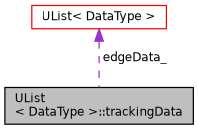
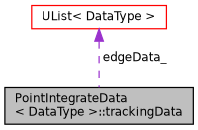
(99, 106) -> (99, 106)
